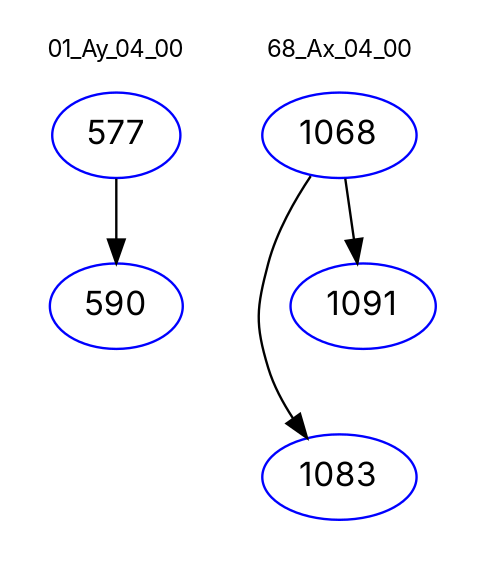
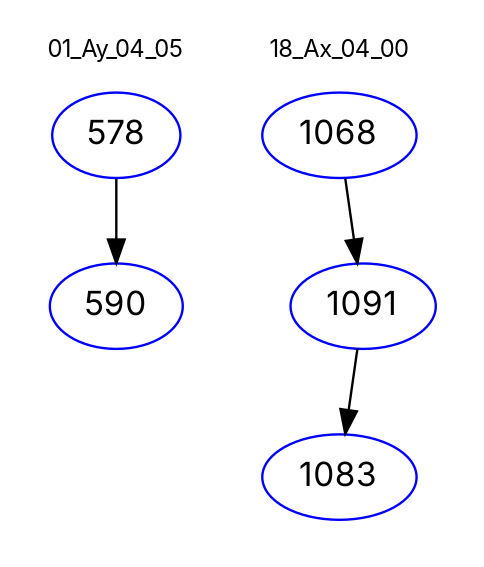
(116, 51) -> (116, 51)
(339, 51) -> (339, 51)
(116, 135) -> (116, 135)
(261, 295) -> (353, 379)
